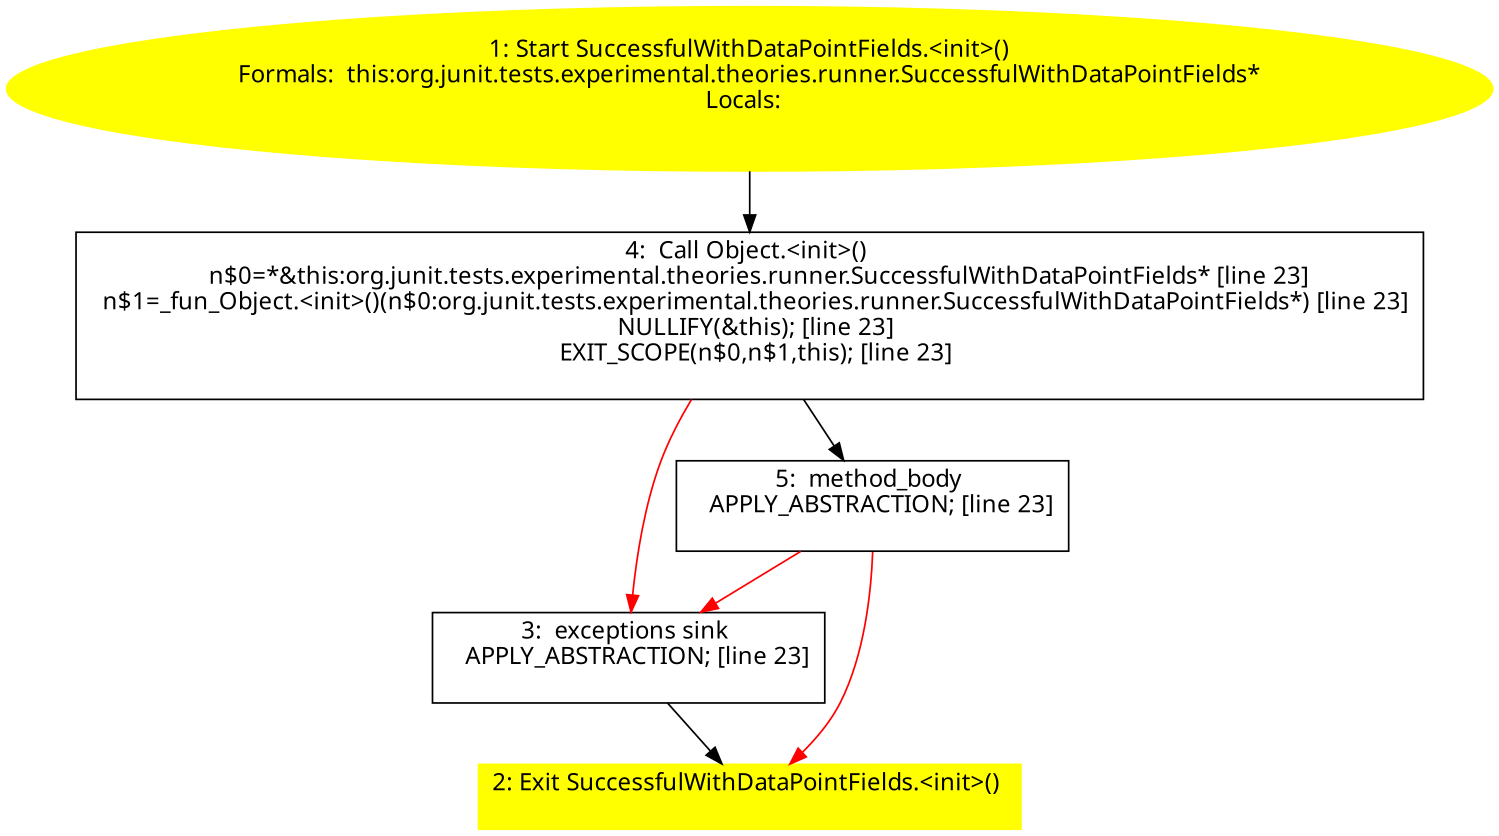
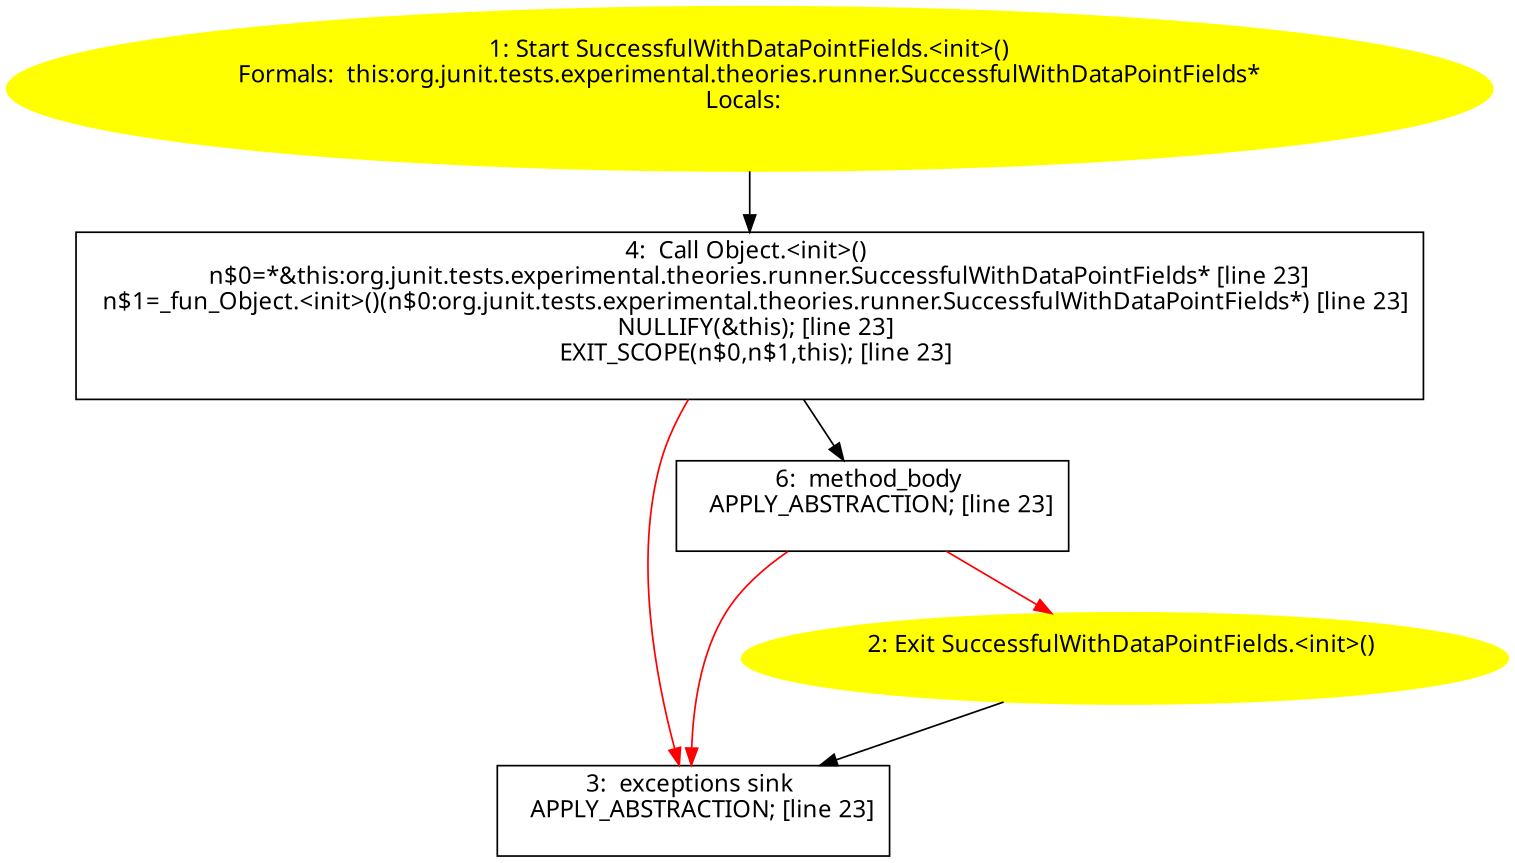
(873, 506) -> (873, 506)
(689, 727) -> (920, 731)
(750, 797) -> (1125, 658)
